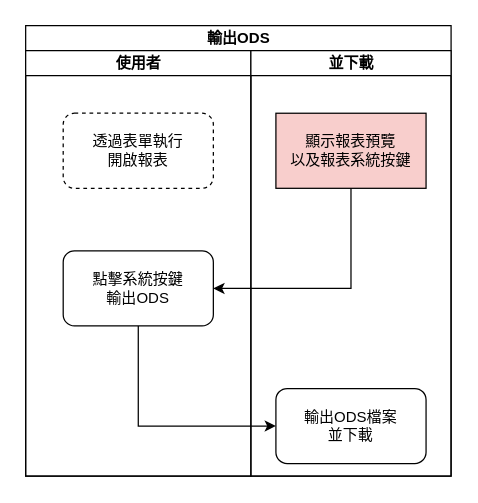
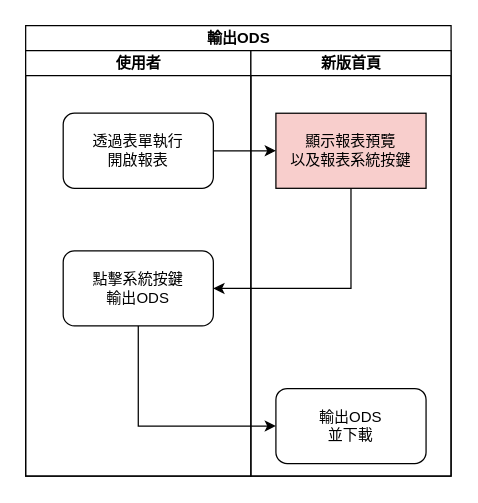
(351, 63) -> (351, 63)
(138, 151) -> (138, 151)
none -> (240, 151)
(351, 426) -> (351, 426)
